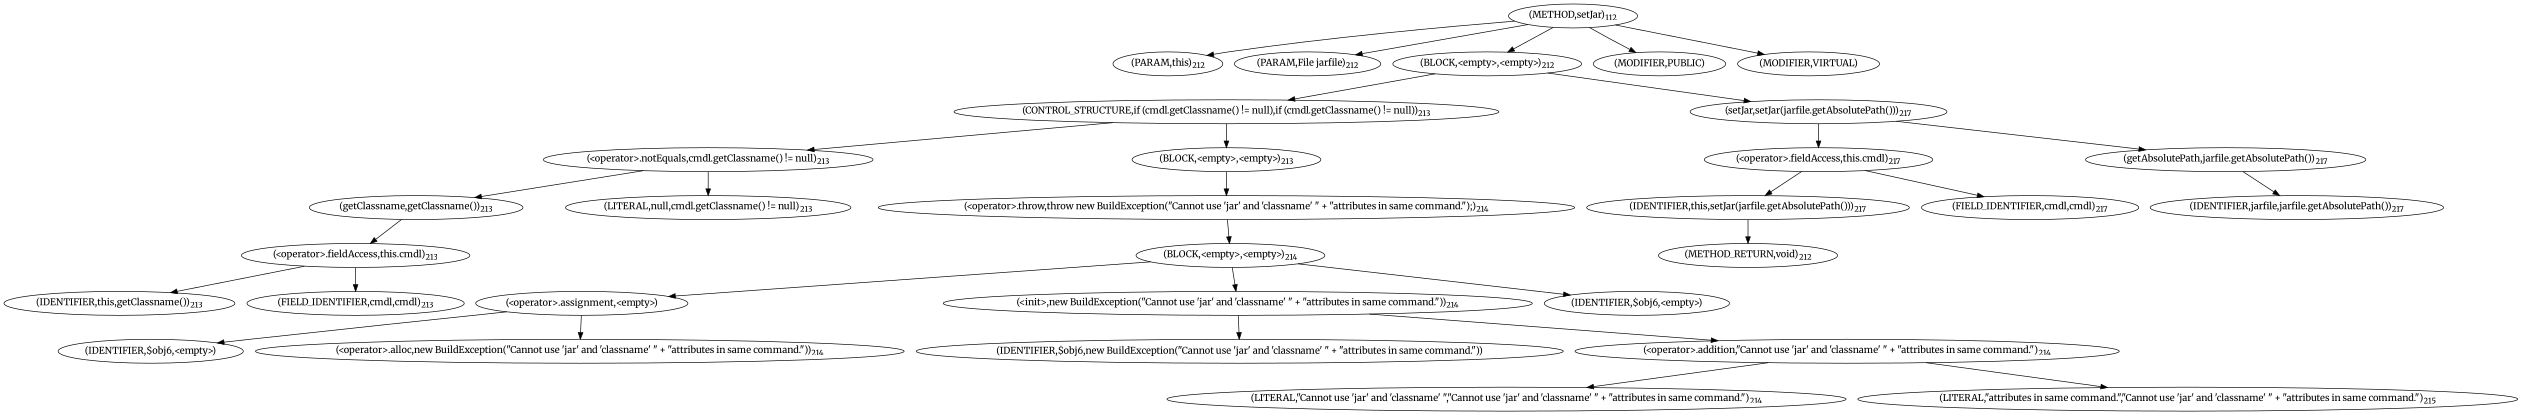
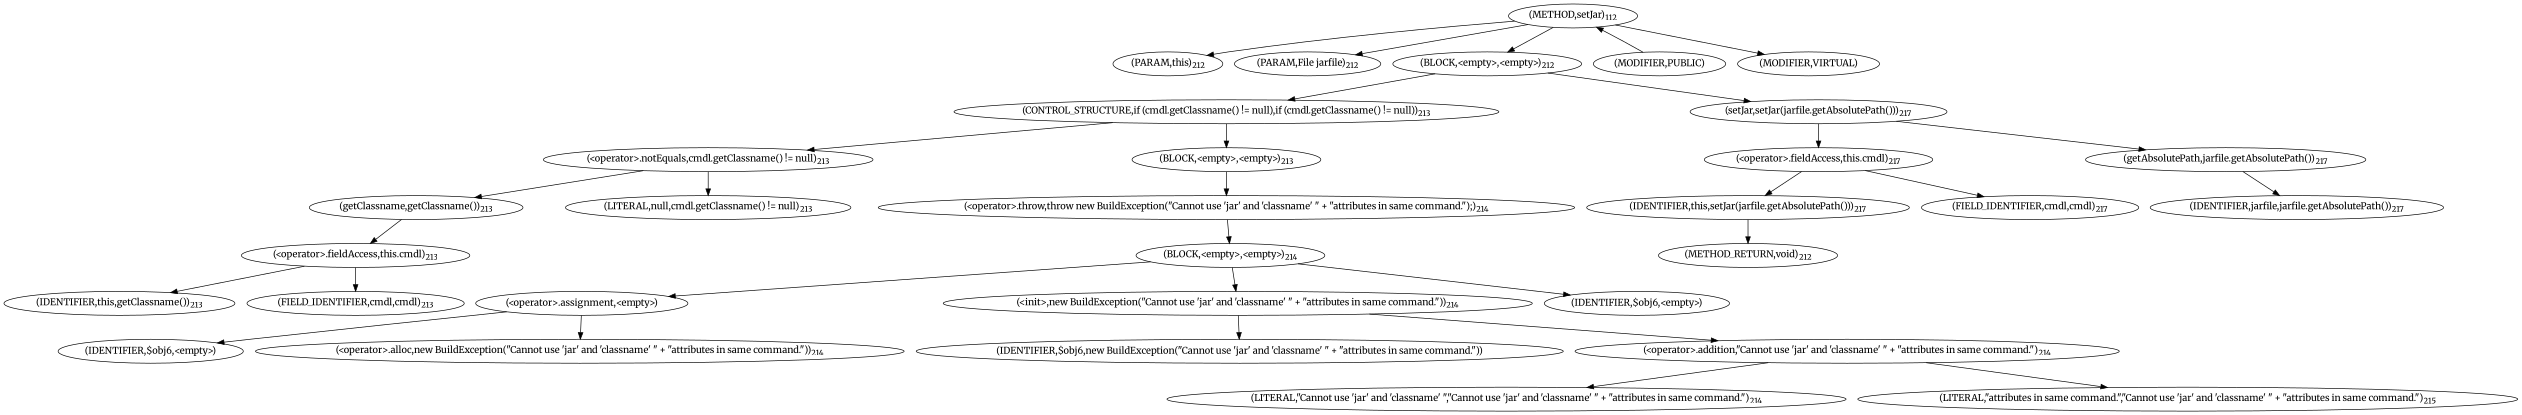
(1610, 39) -> (1623, 41)
